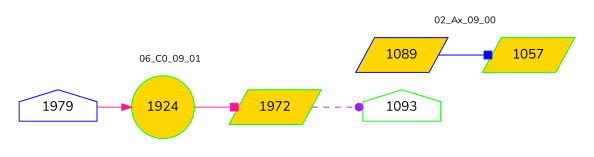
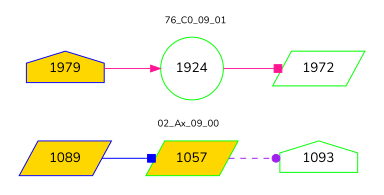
(170, 59) -> (196, 21)
(58, 107) -> (65, 69)
(163, 107) -> (192, 69)
(275, 107) -> (319, 69)
(336, 107) -> (250, 158)
